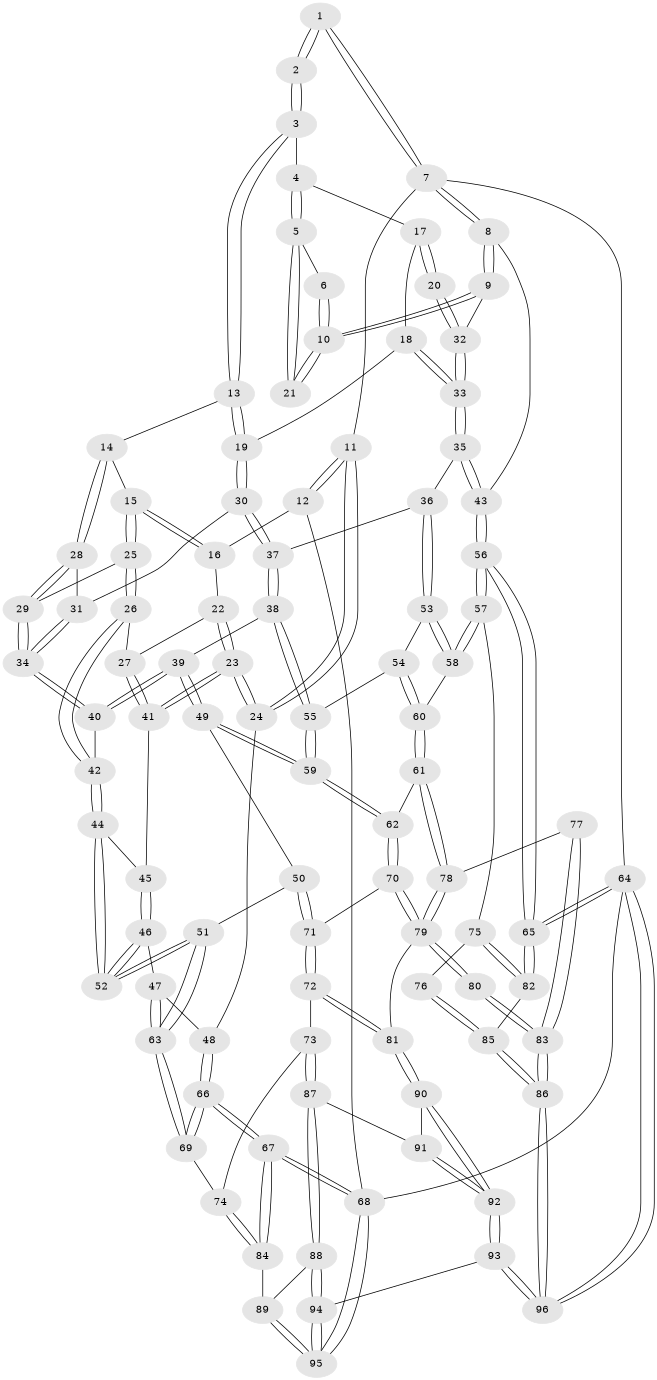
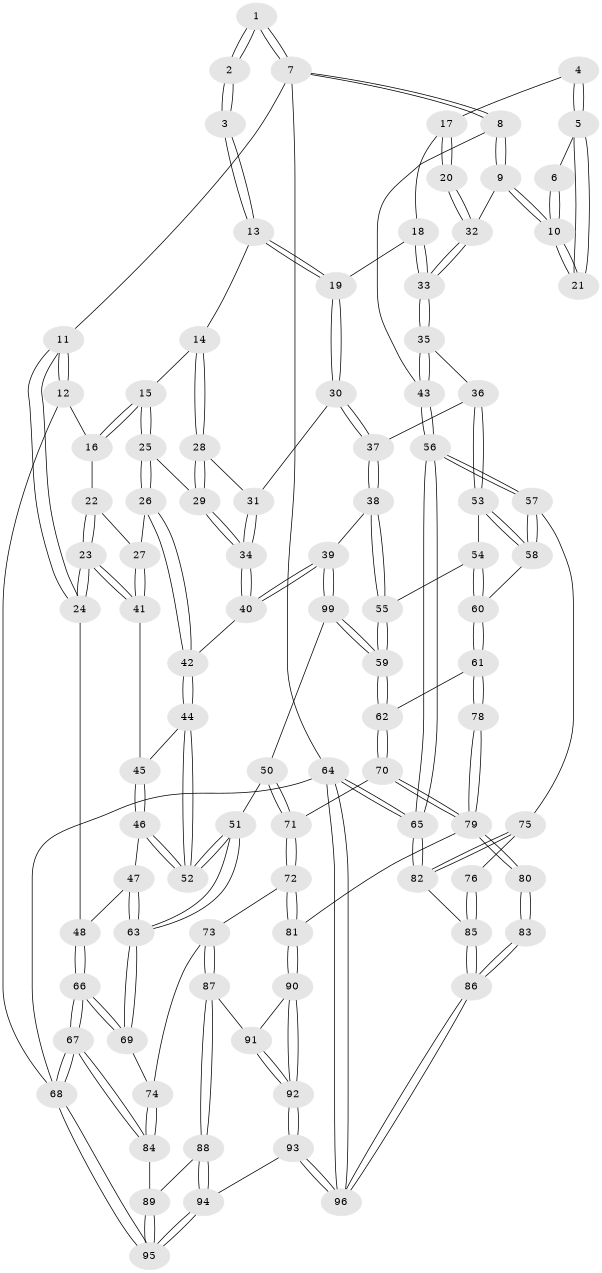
(296, 151) -> none
(203, 717) -> (329, 609)
(577, 825) -> none
